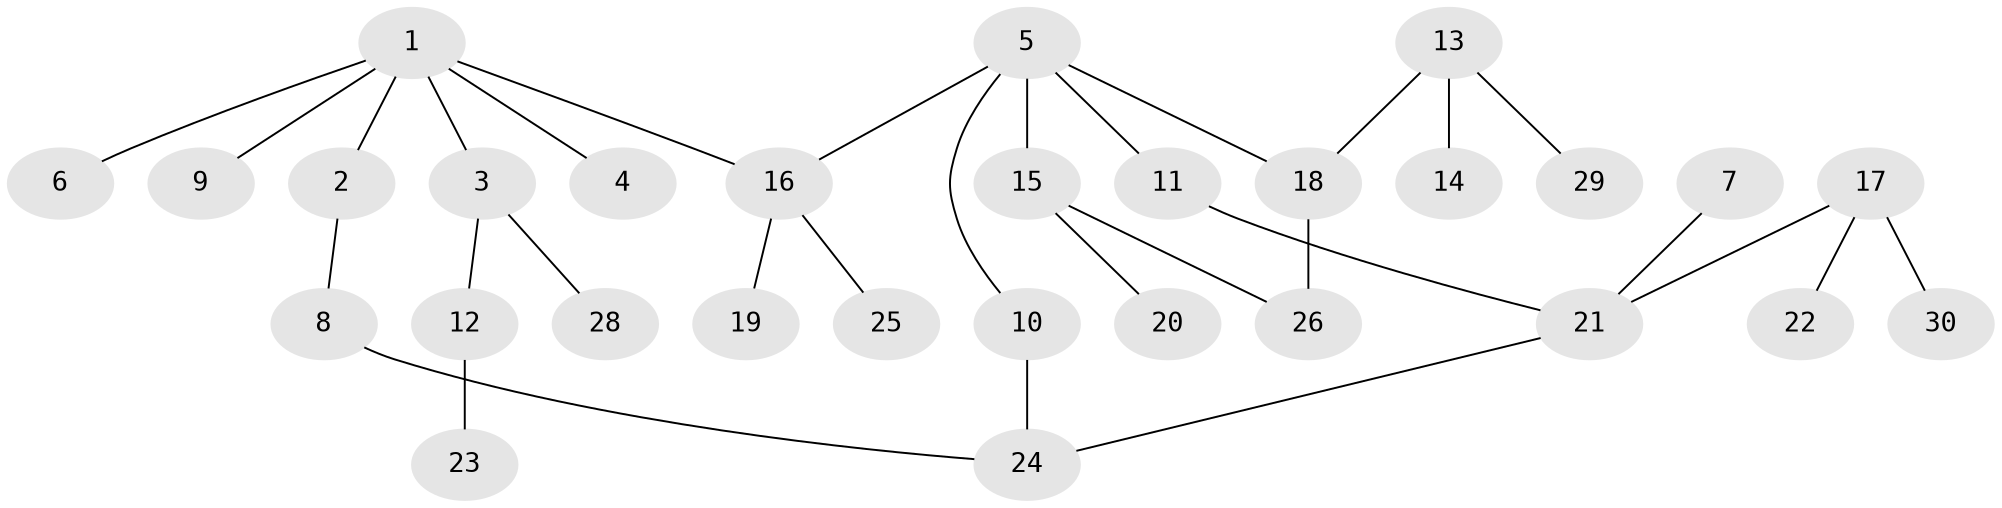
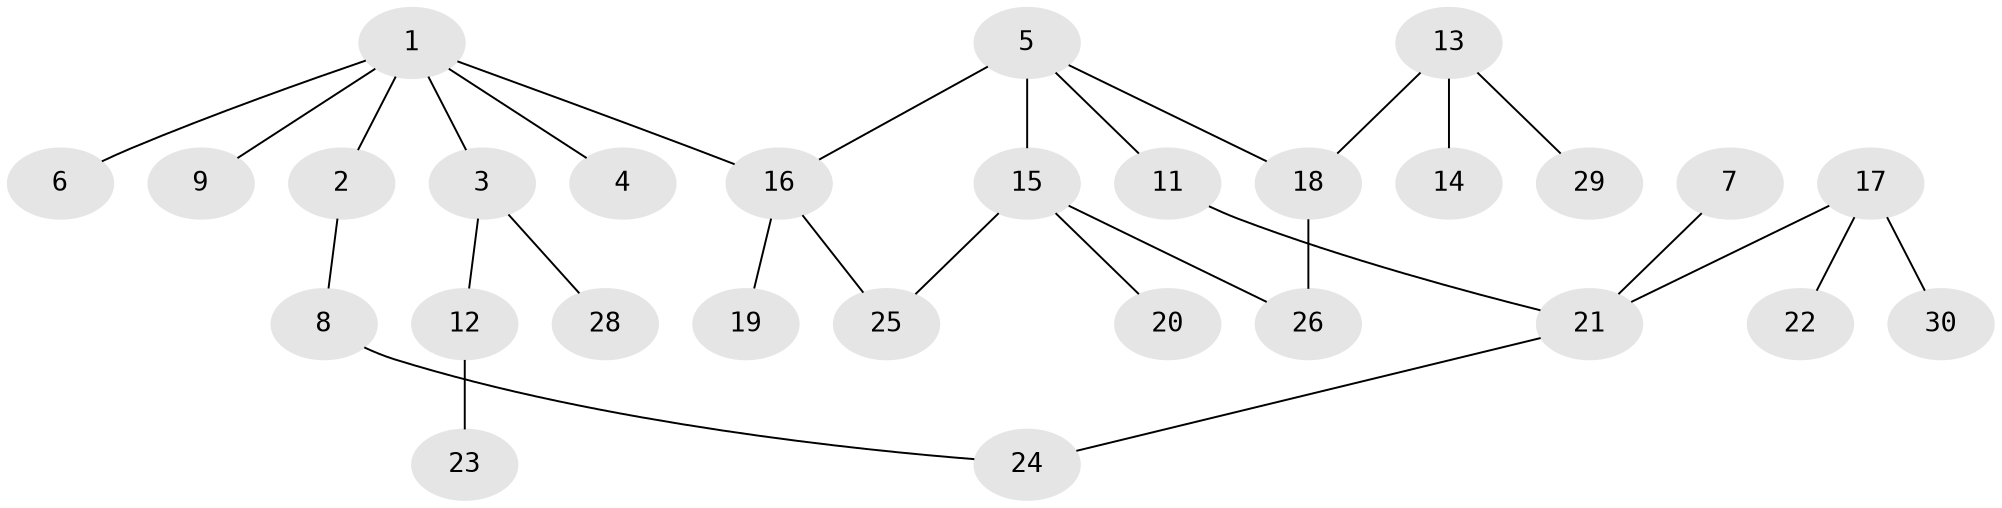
none -> (957, 254)
(1027, 324) -> none
